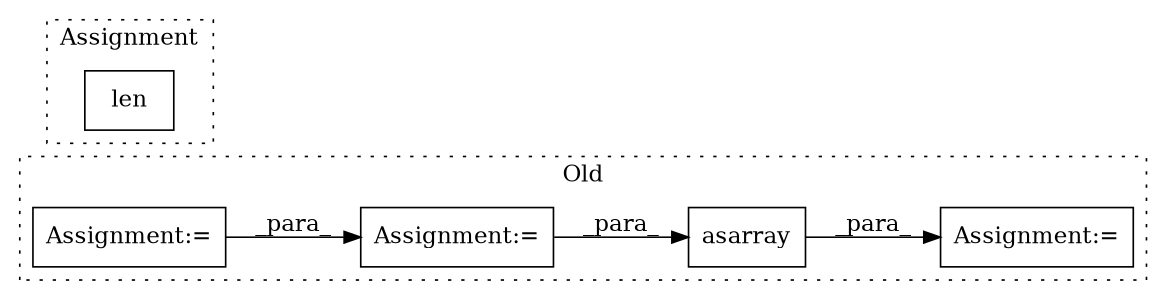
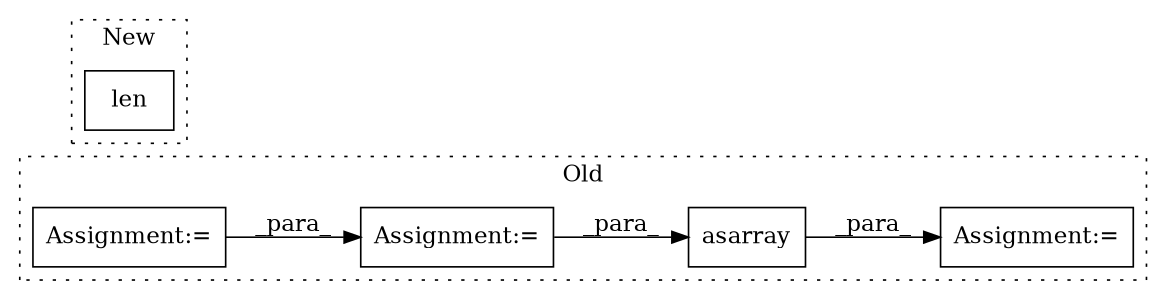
(130, 39) -> (129, 39)
